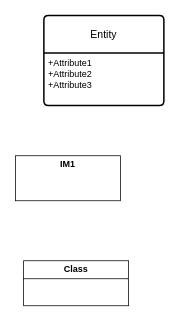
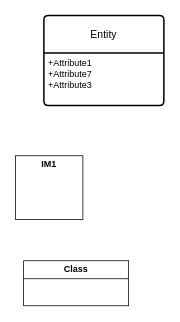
(75, 74) -> (75, 74)
(68, 178) -> (49, 188)
